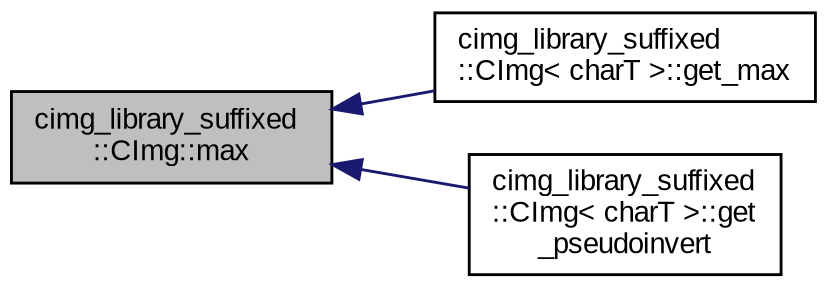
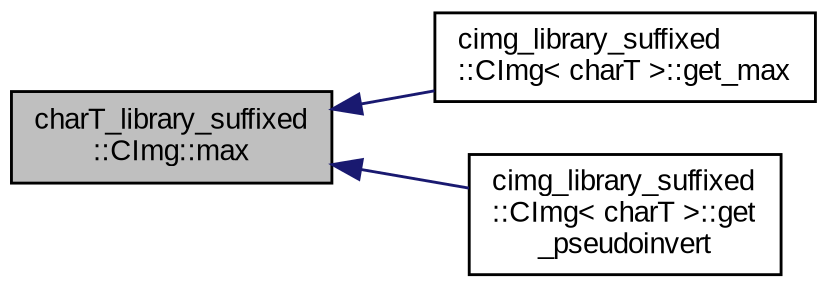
(172, 137) -> (172, 137)
